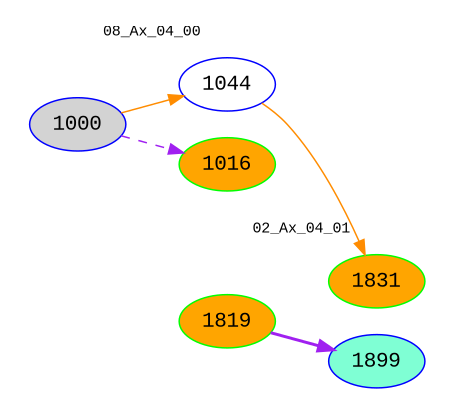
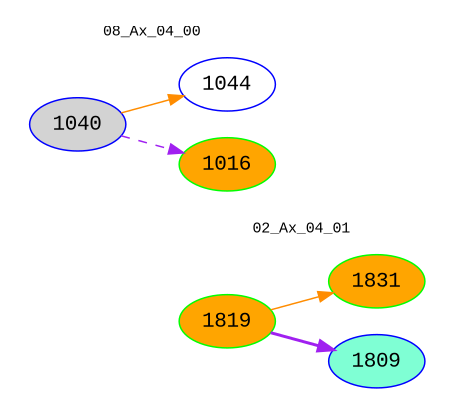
(78, 124) -> (78, 124)
(319, 166) -> (295, 303)
(377, 361) -> (377, 361)
